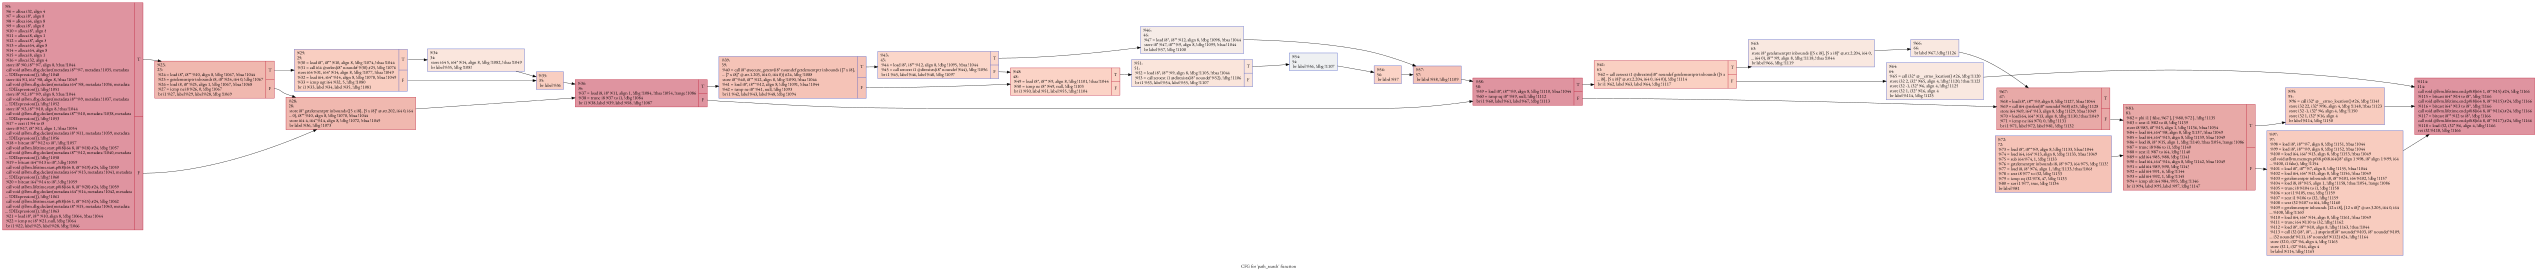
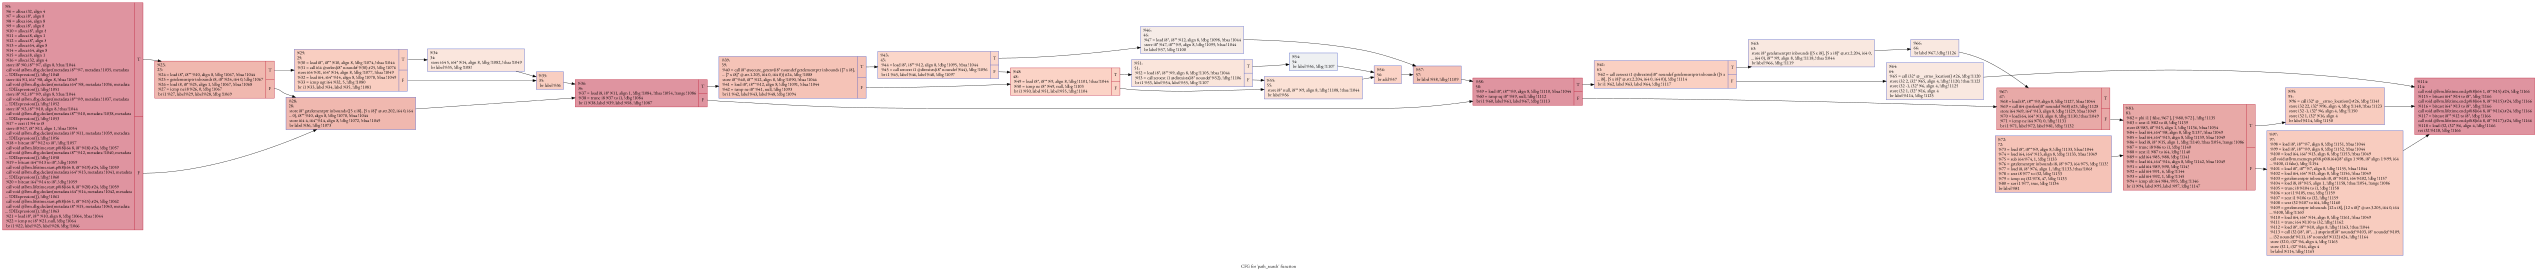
(1665, 74) -> (1665, 74)
(1388, 79) -> (1387, 79)
none -> (1313, 88)
(351, 113) -> (351, 113)
